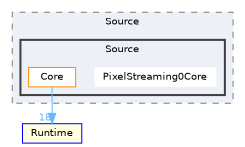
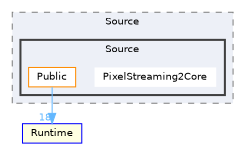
(52, 77) -> (52, 77)
(155, 77) -> (155, 77)
